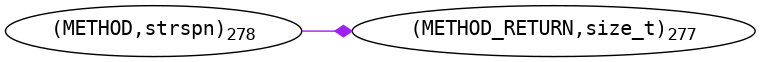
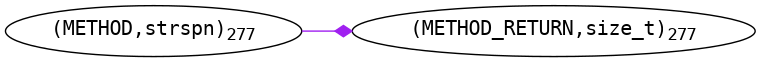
(241, 29) -> (241, 29)
